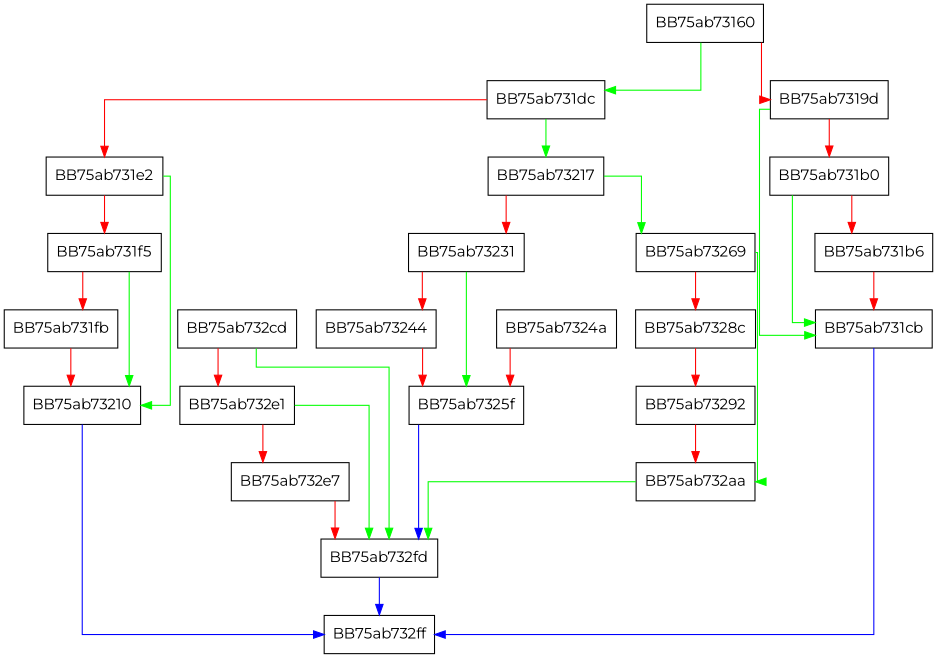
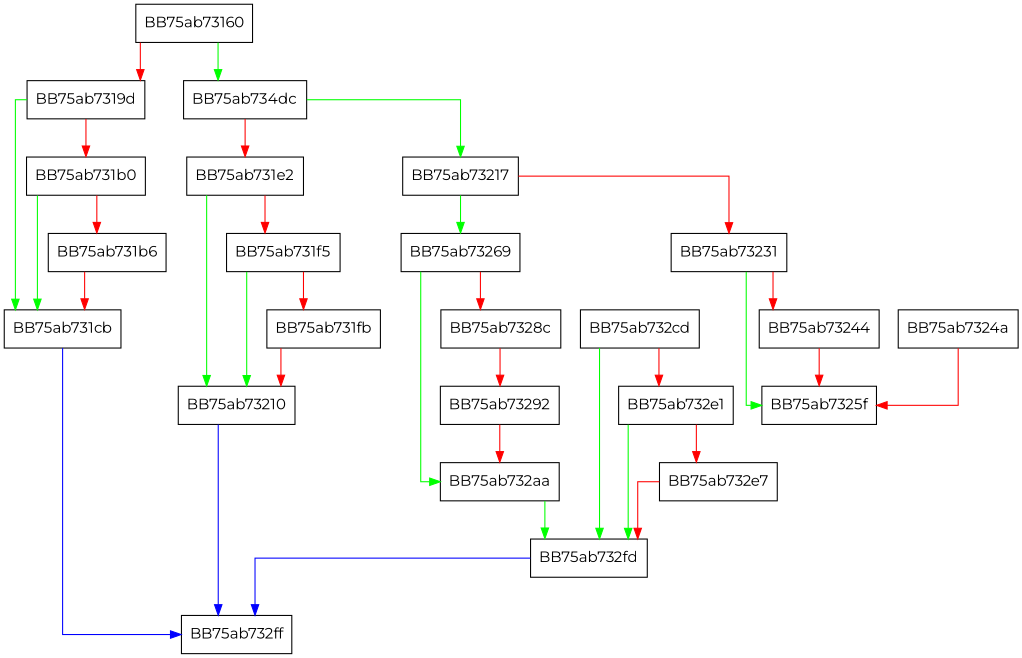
(546, 100) -> (245, 100)
(419, 477) -> none
